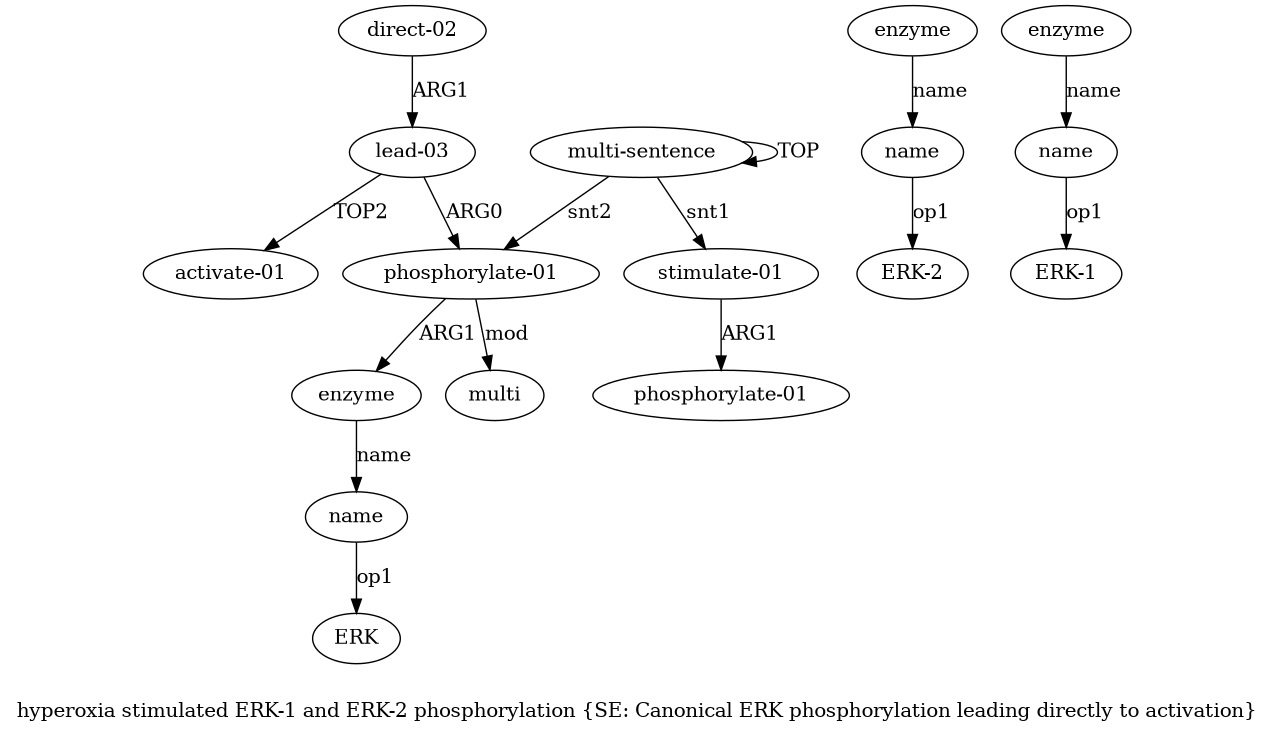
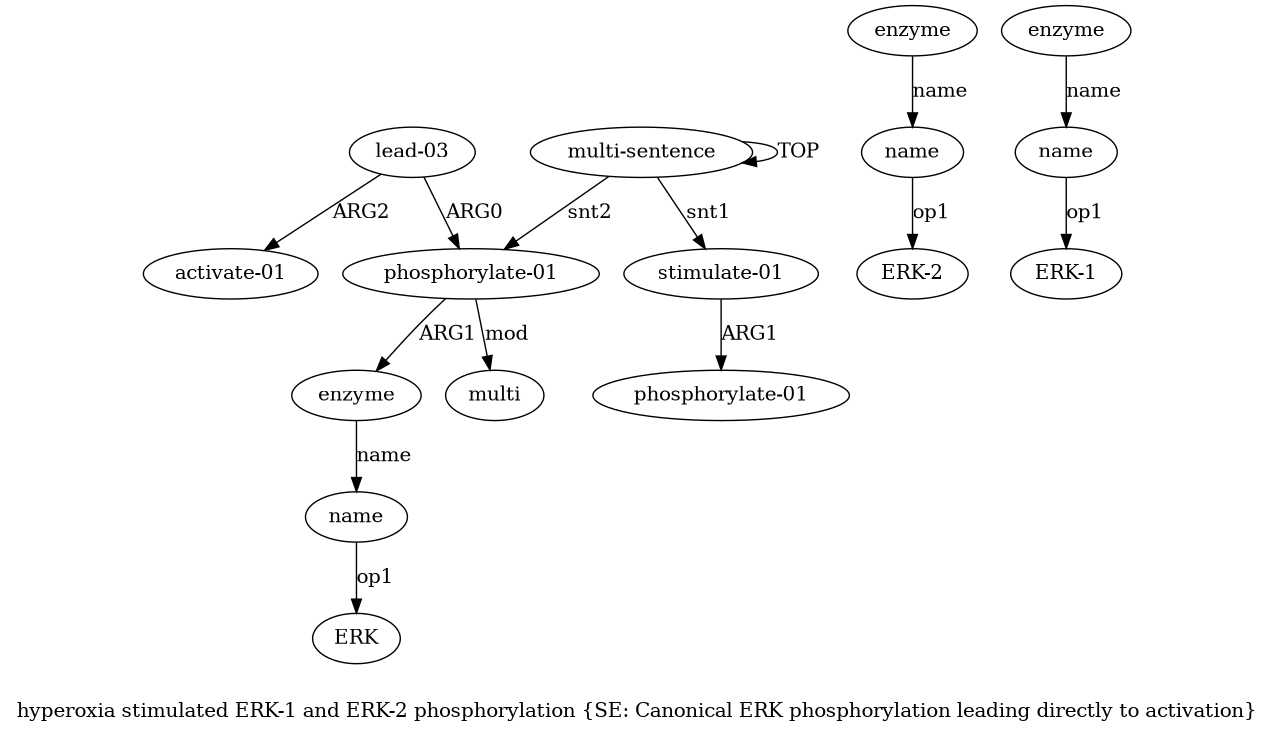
(412, 31) -> none
(361, 213) -> (361, 213)
